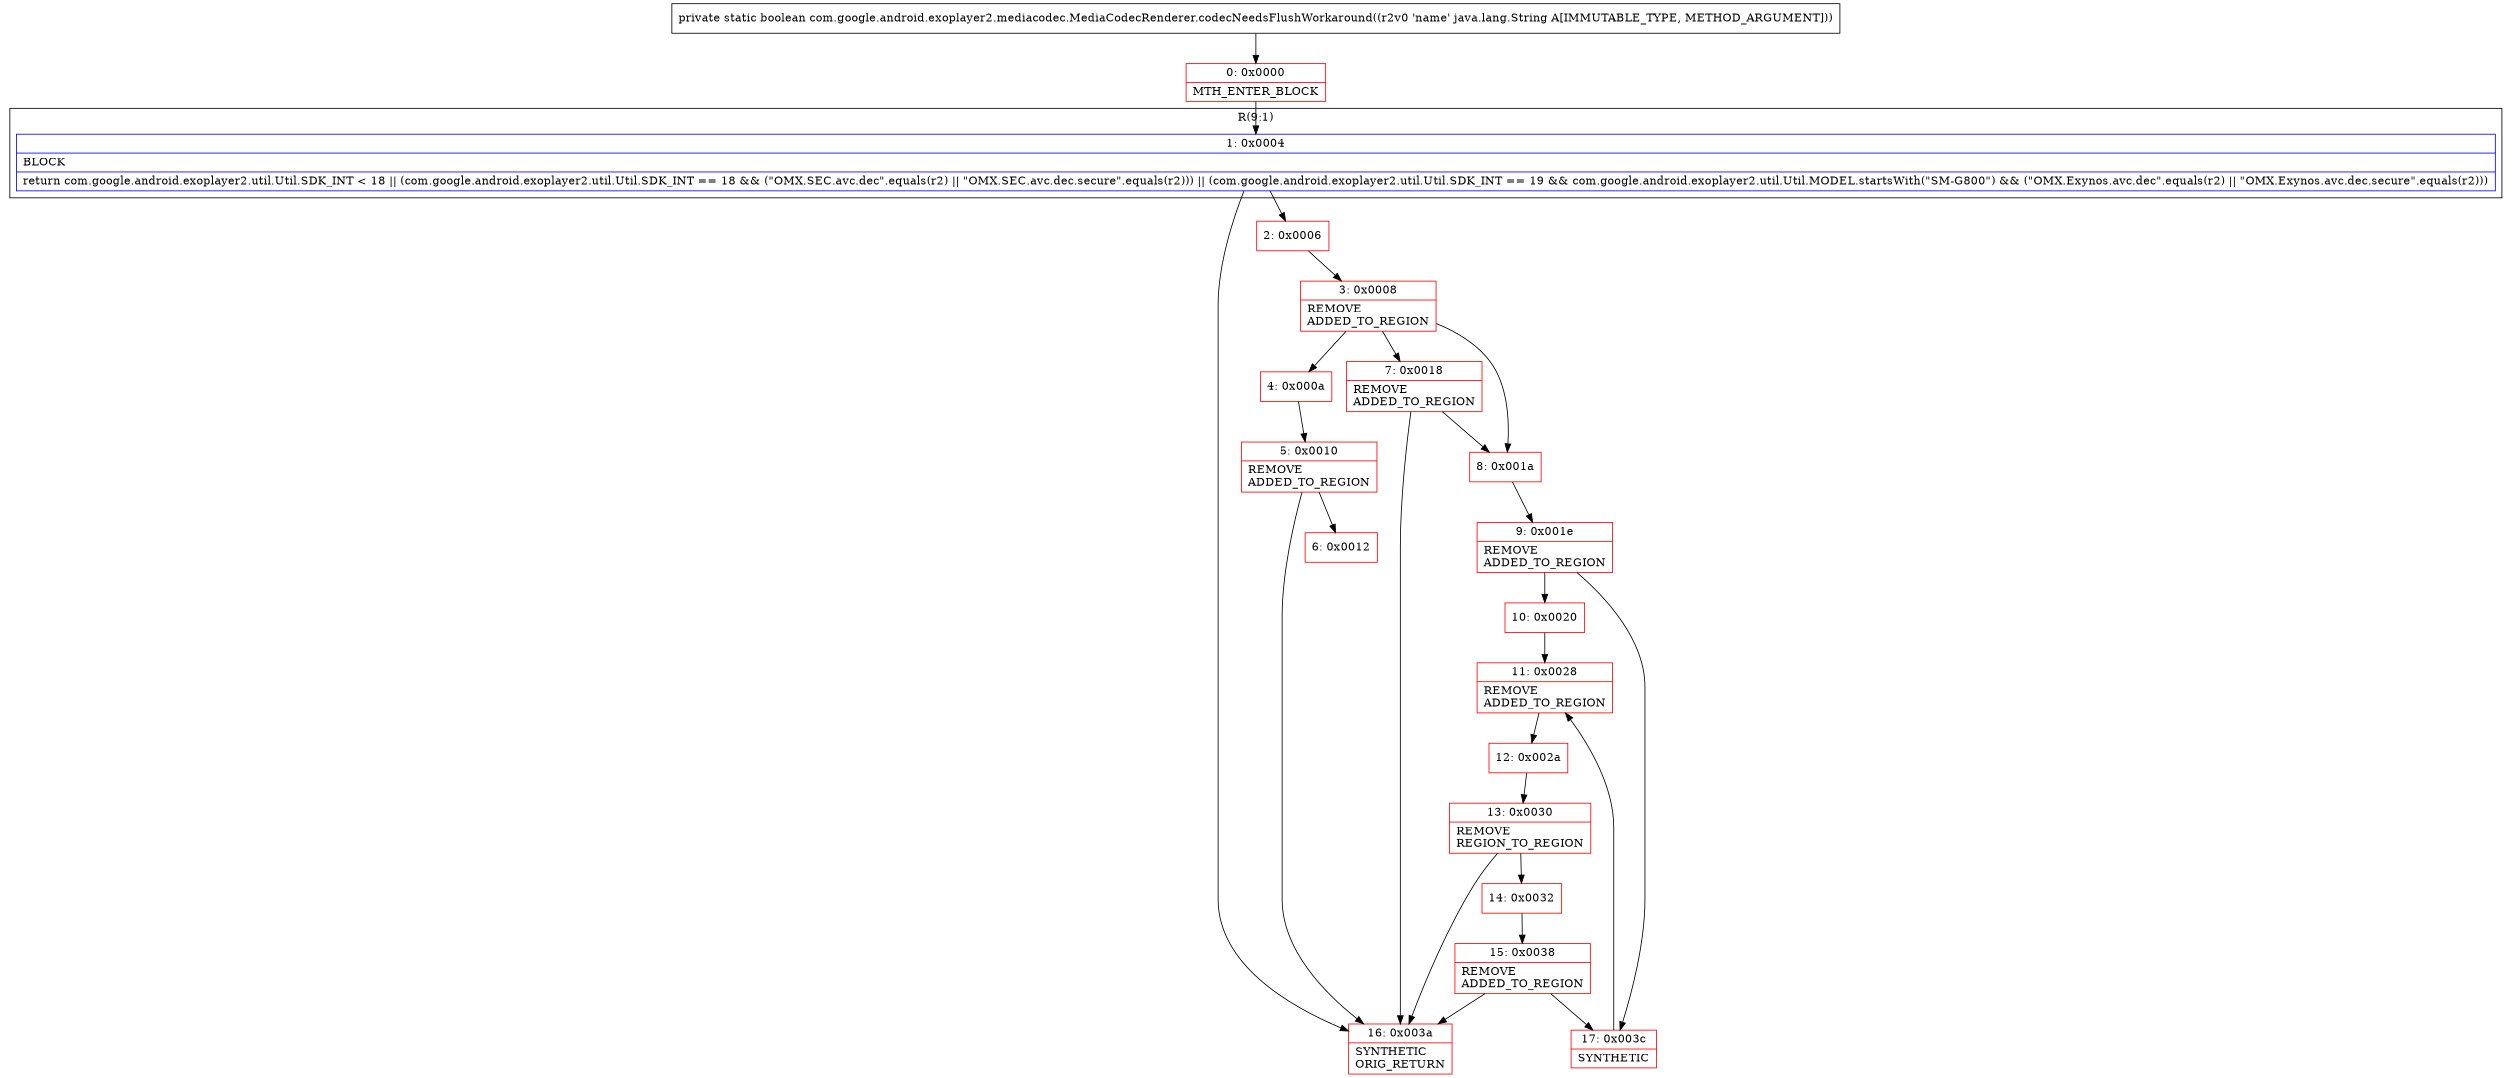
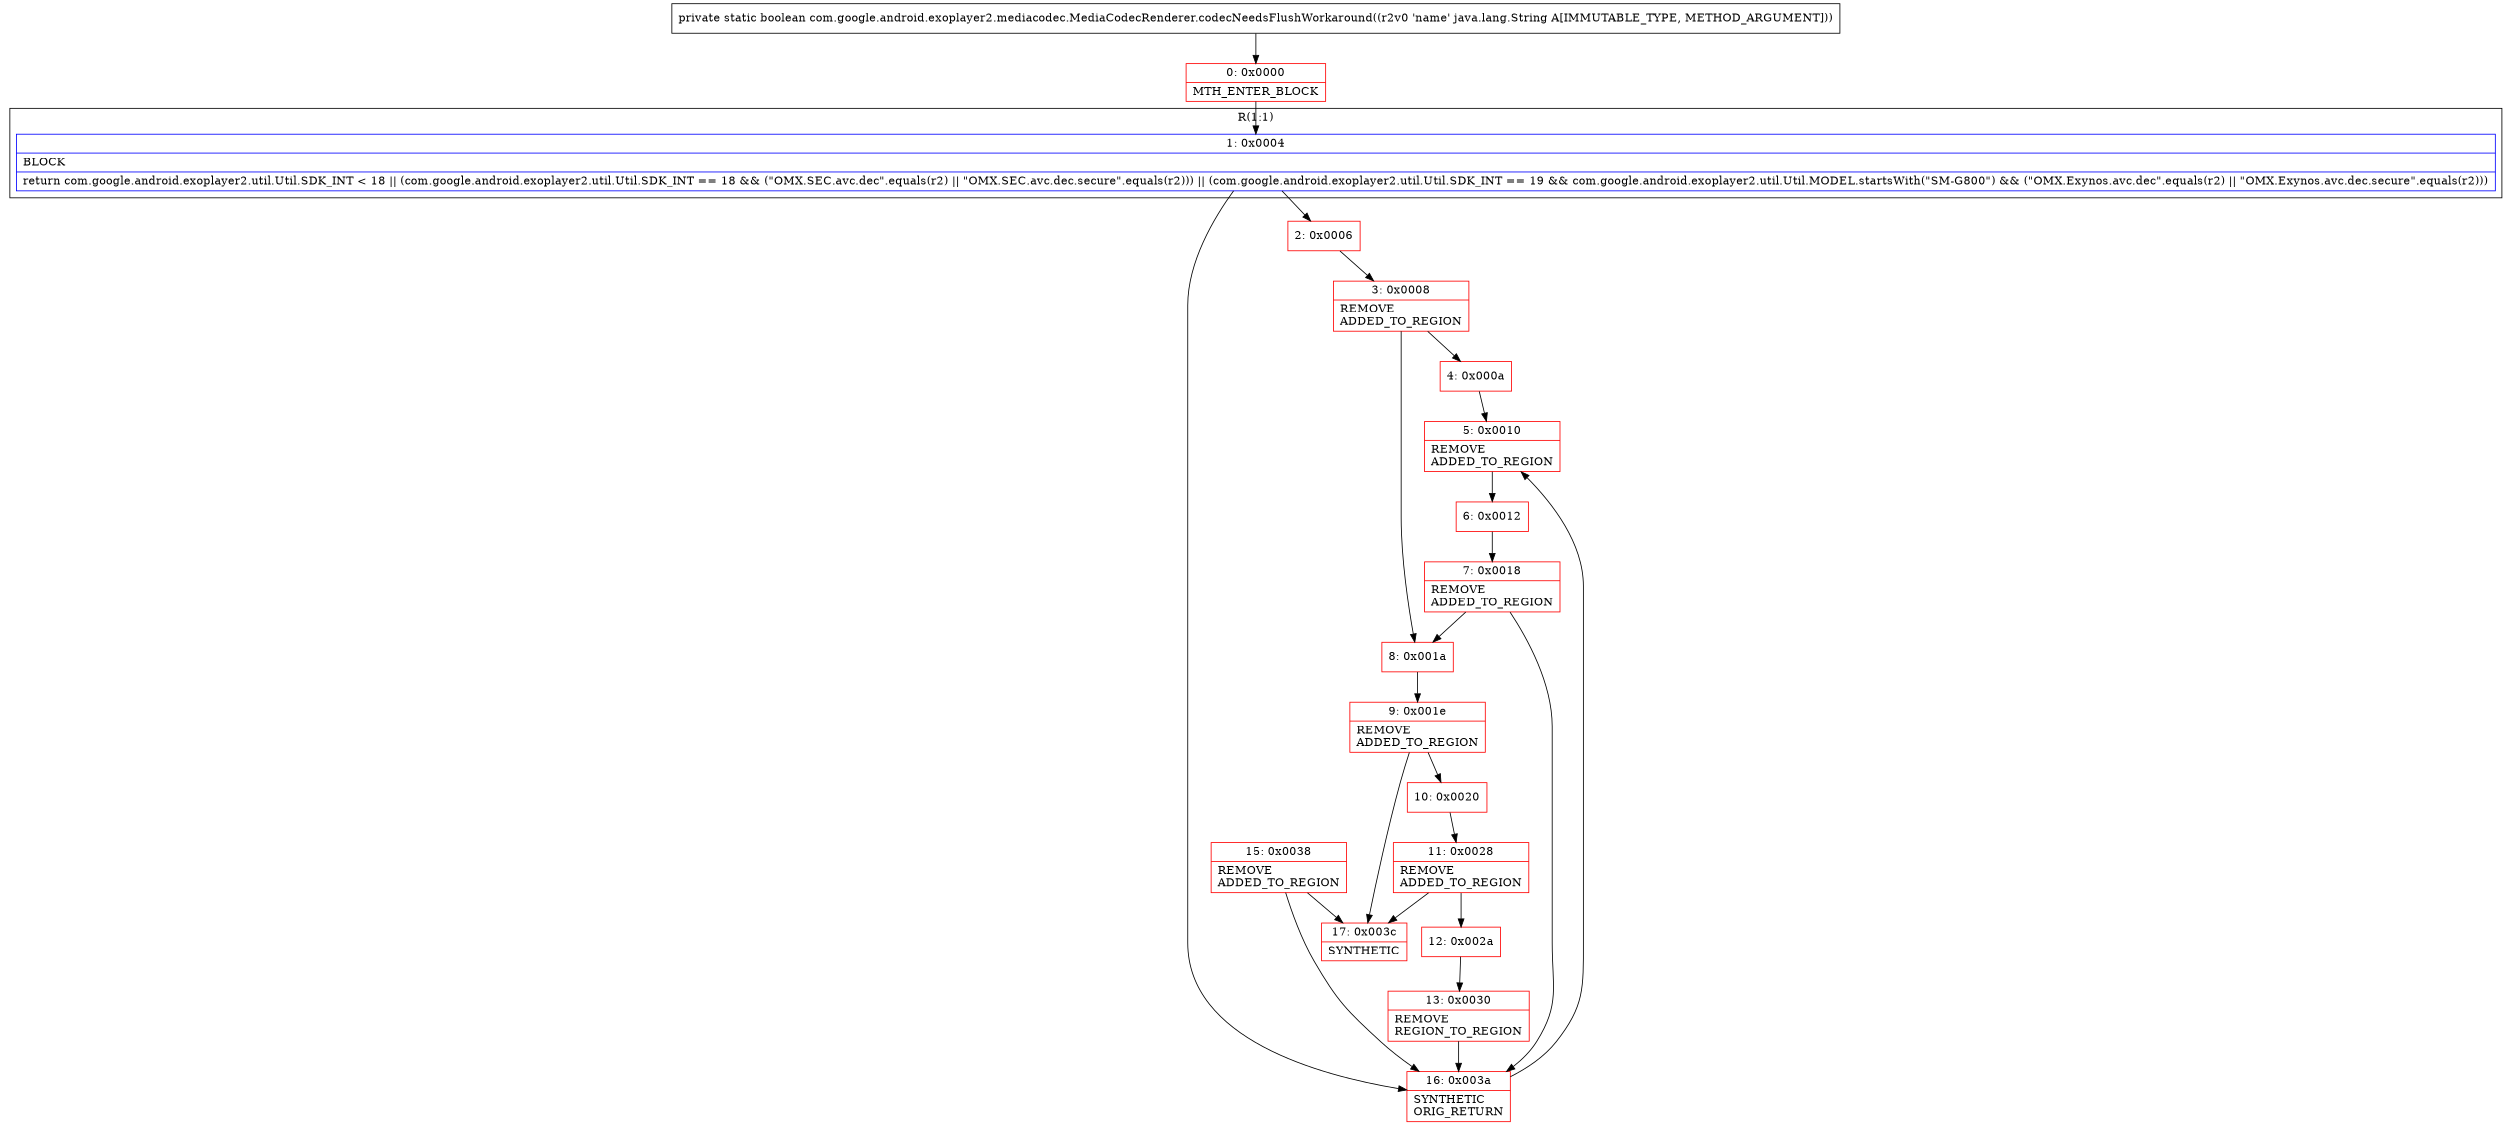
(1256, 118) -> (1256, 118)
(1389, 343) -> (1492, 542)
(1282, 768) -> (1583, 784)
(1614, 870) -> (1412, 905)
(1522, 898) -> none
